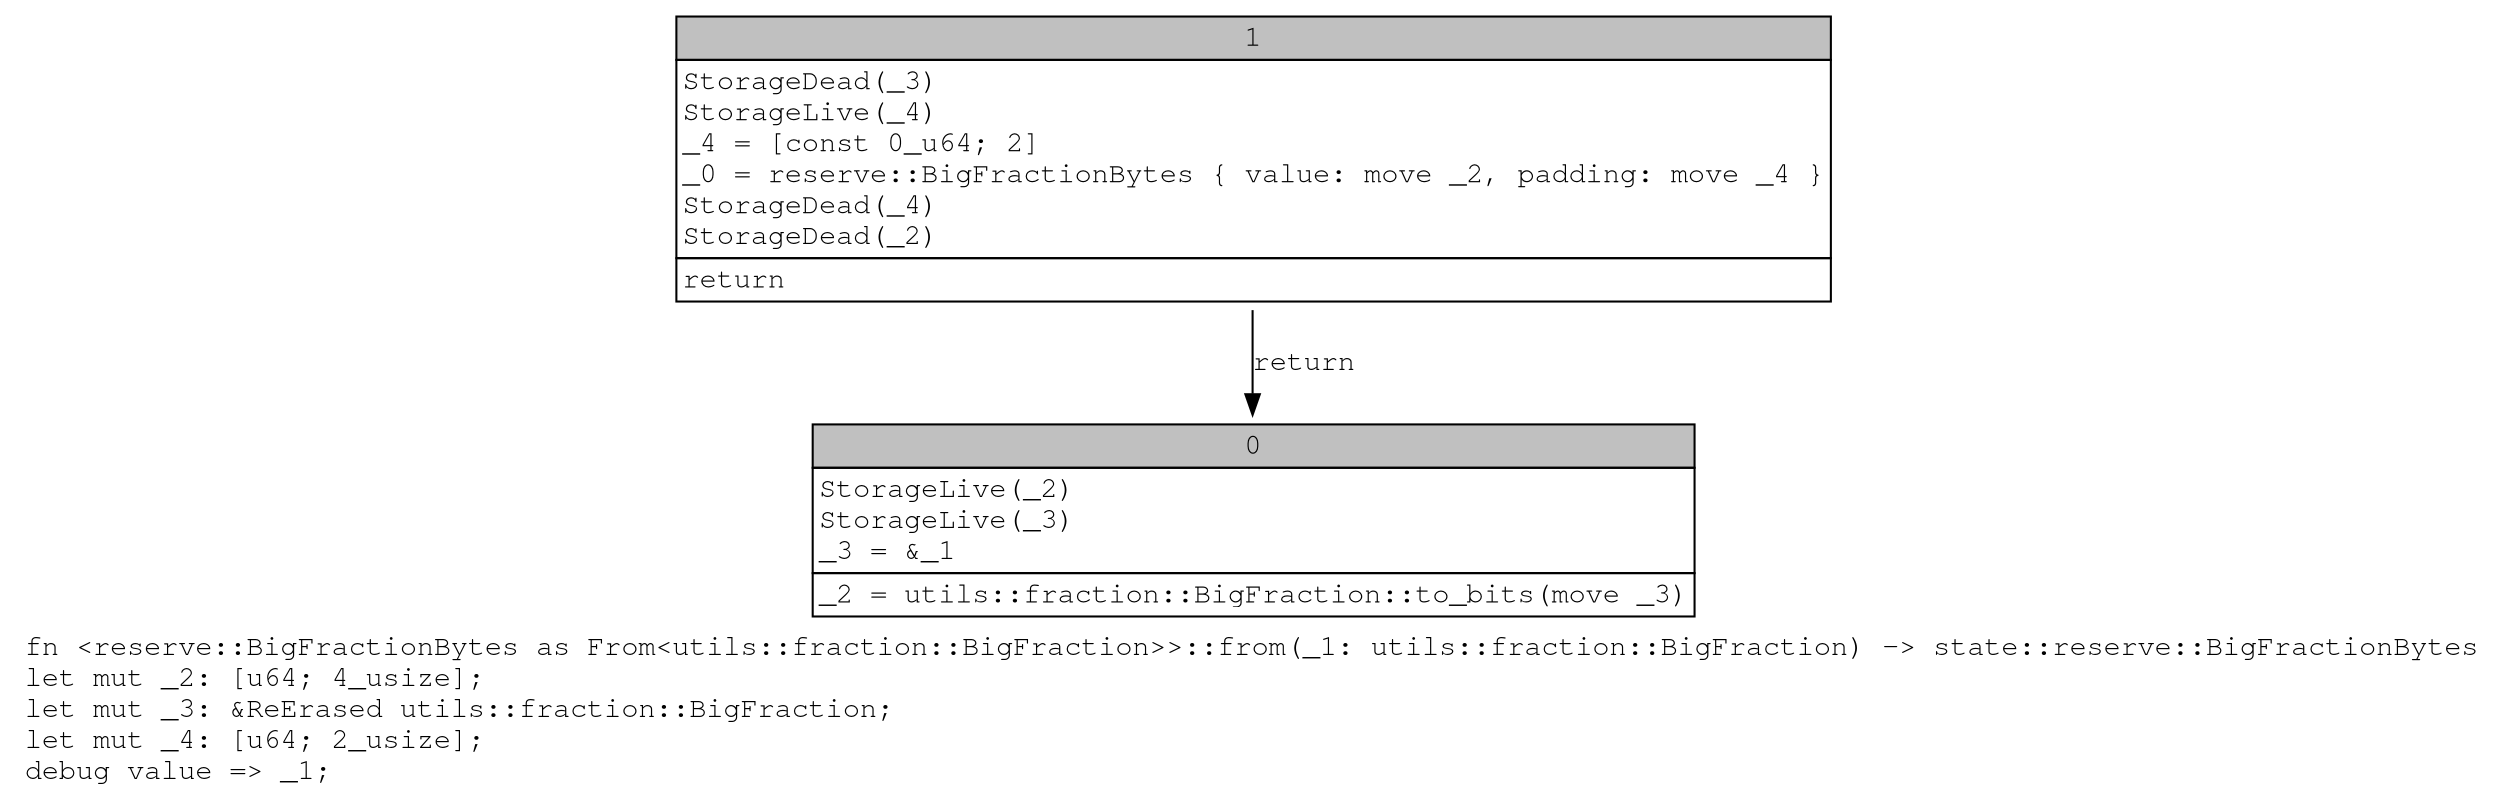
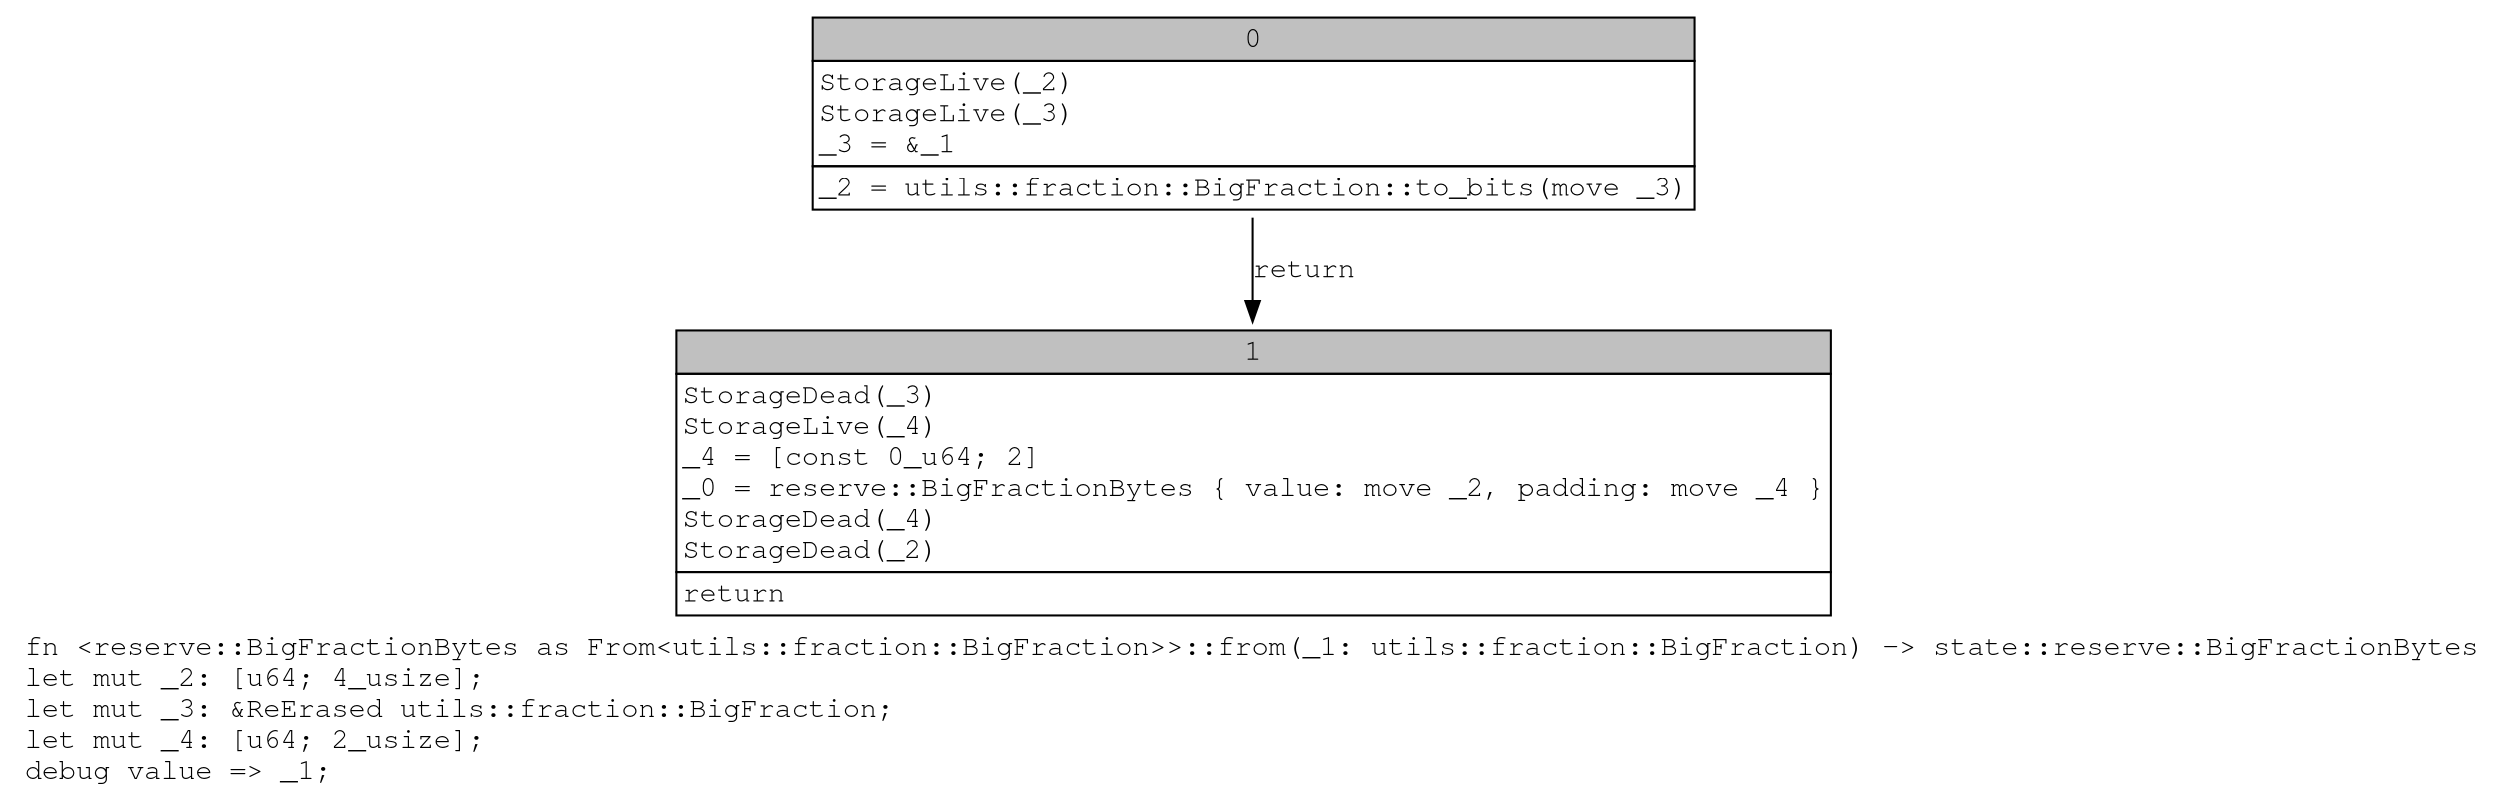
(1253, 352) -> (1253, 259)
